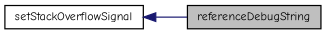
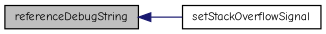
(172, 17) -> (167, 17)
